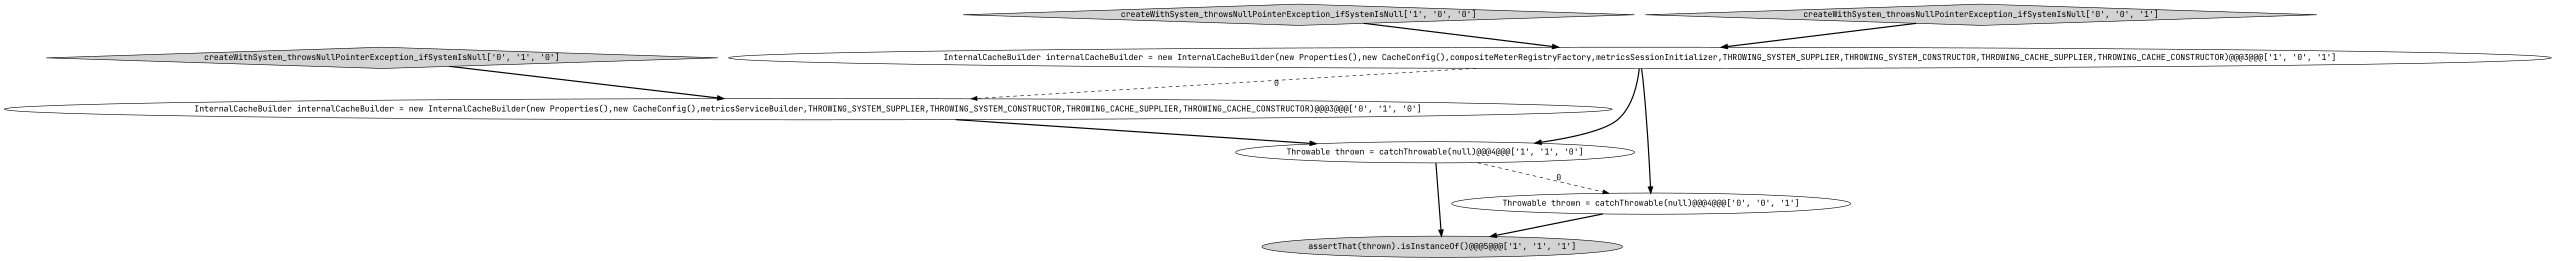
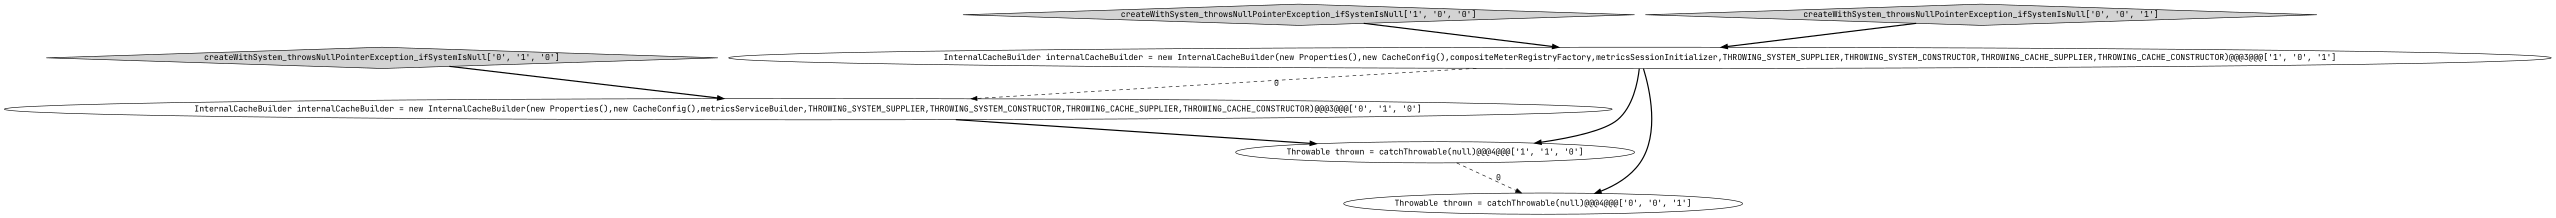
(1442, 247) -> none
